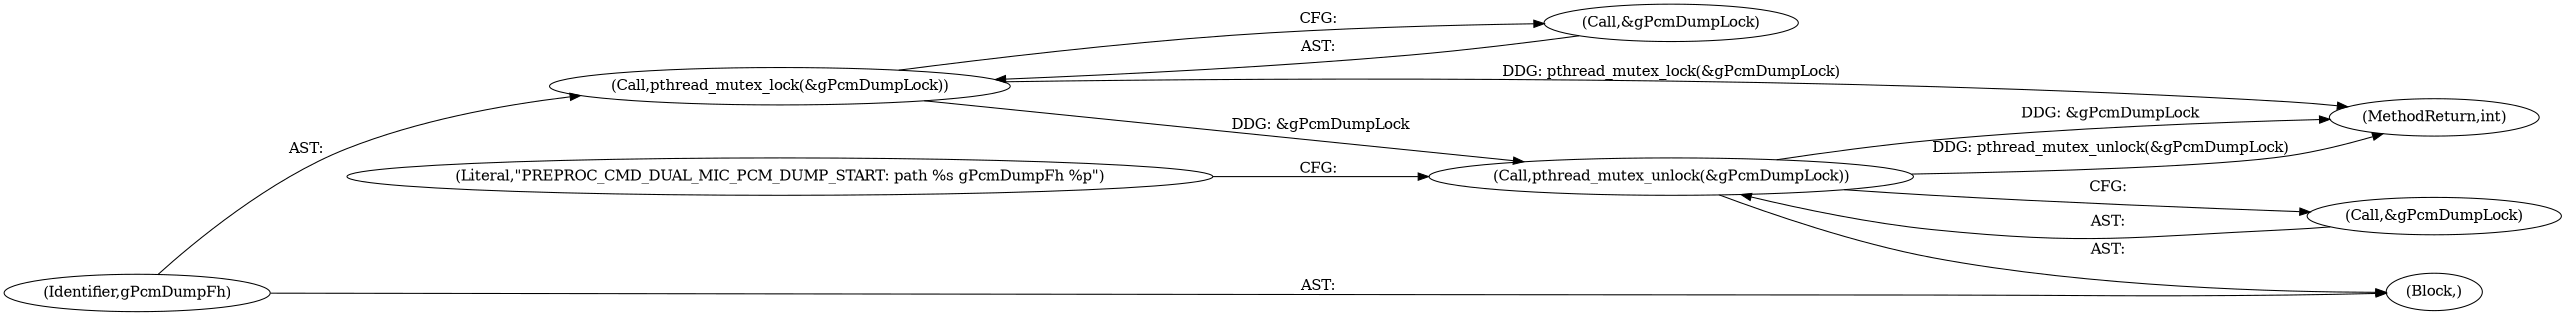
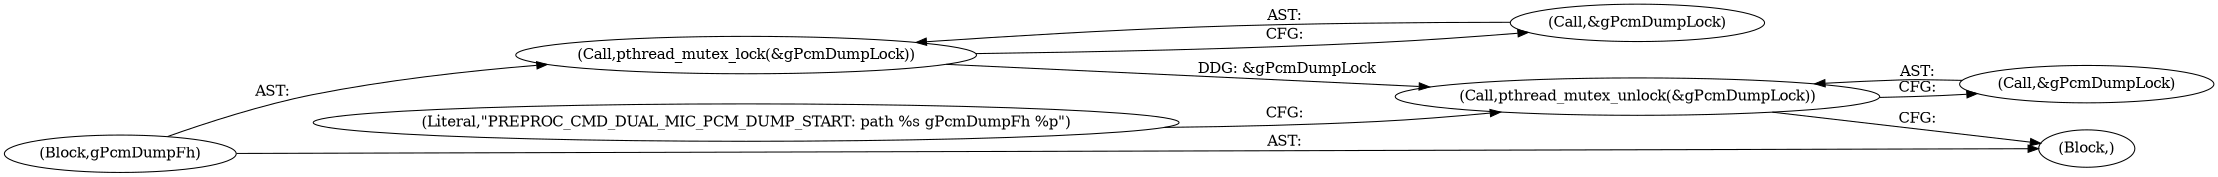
(2434, 117) -> none
(2111, 250) -> (1920, 119)
(137, 293) -> (120, 154)
